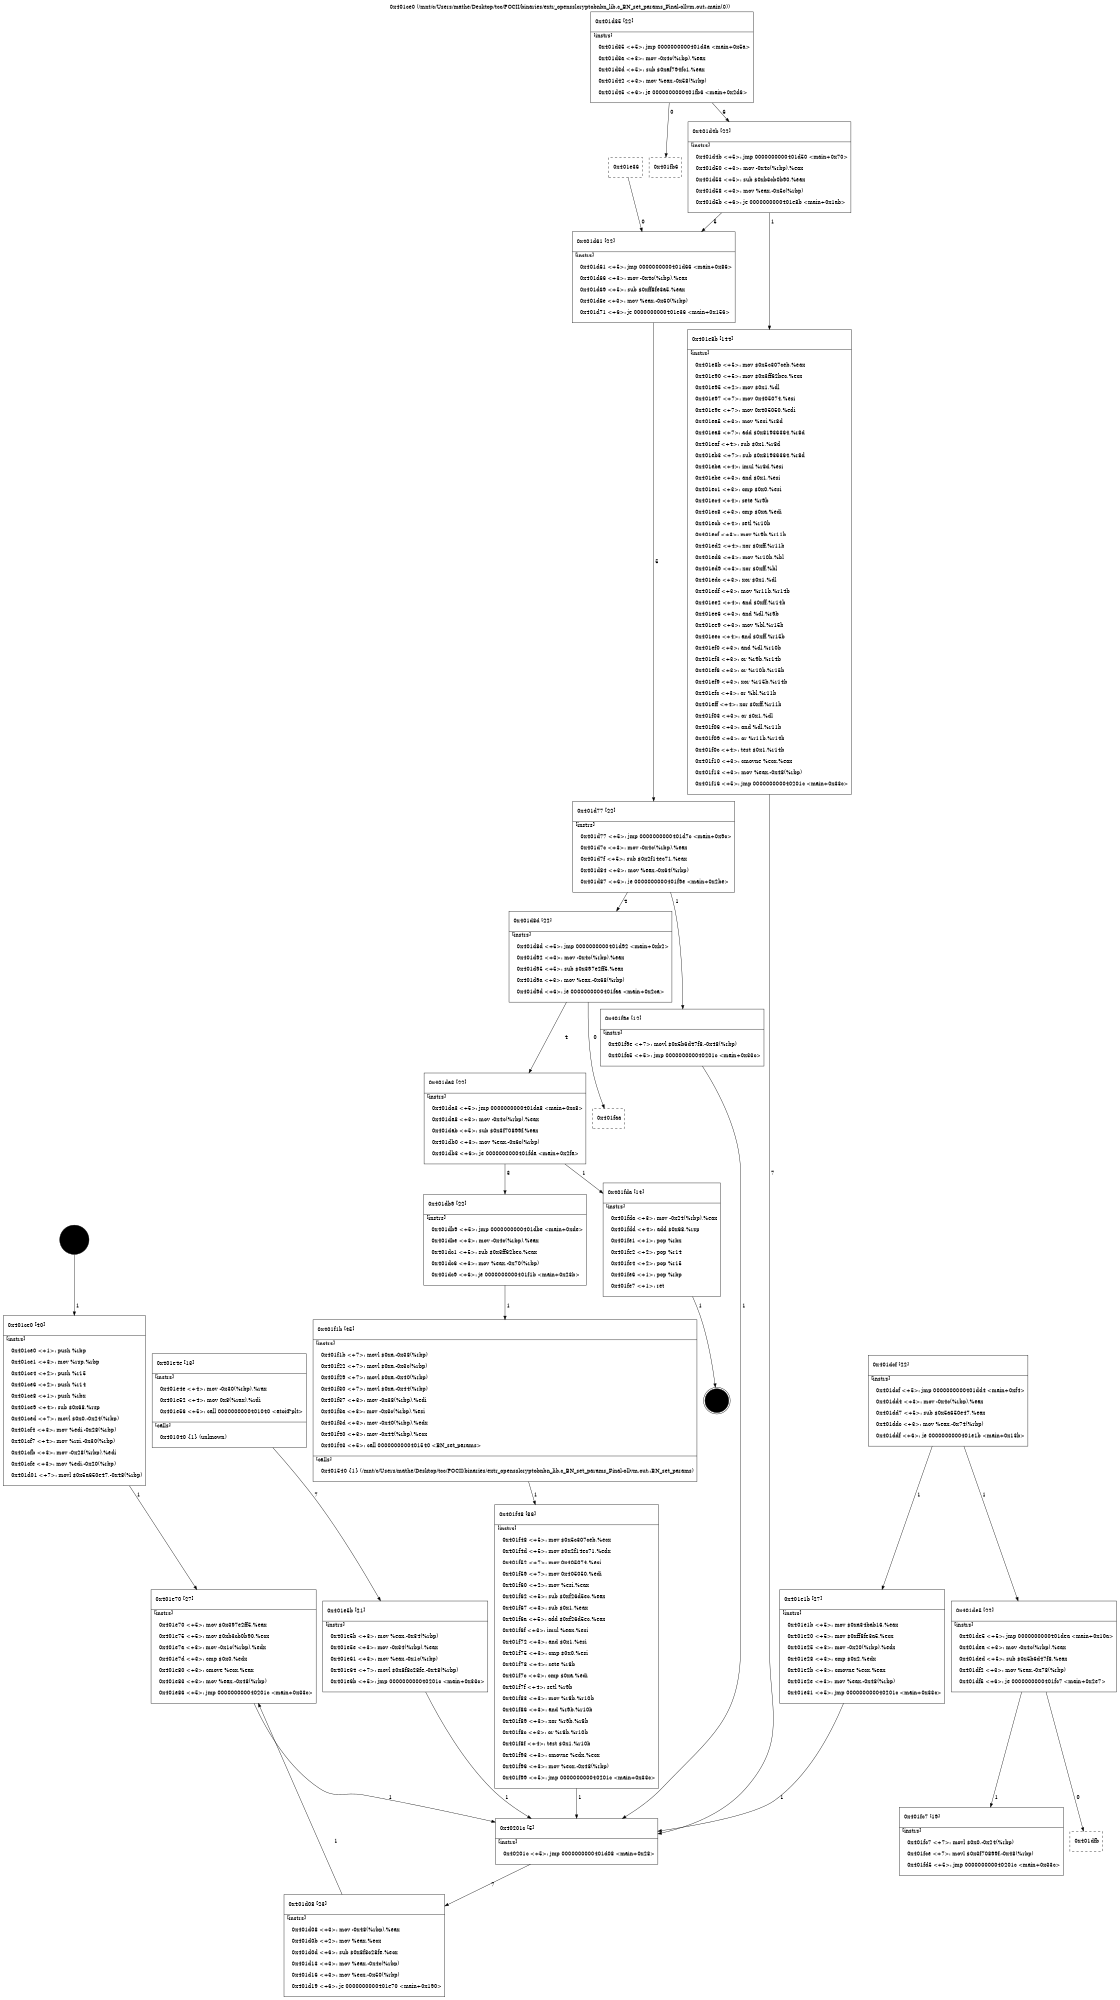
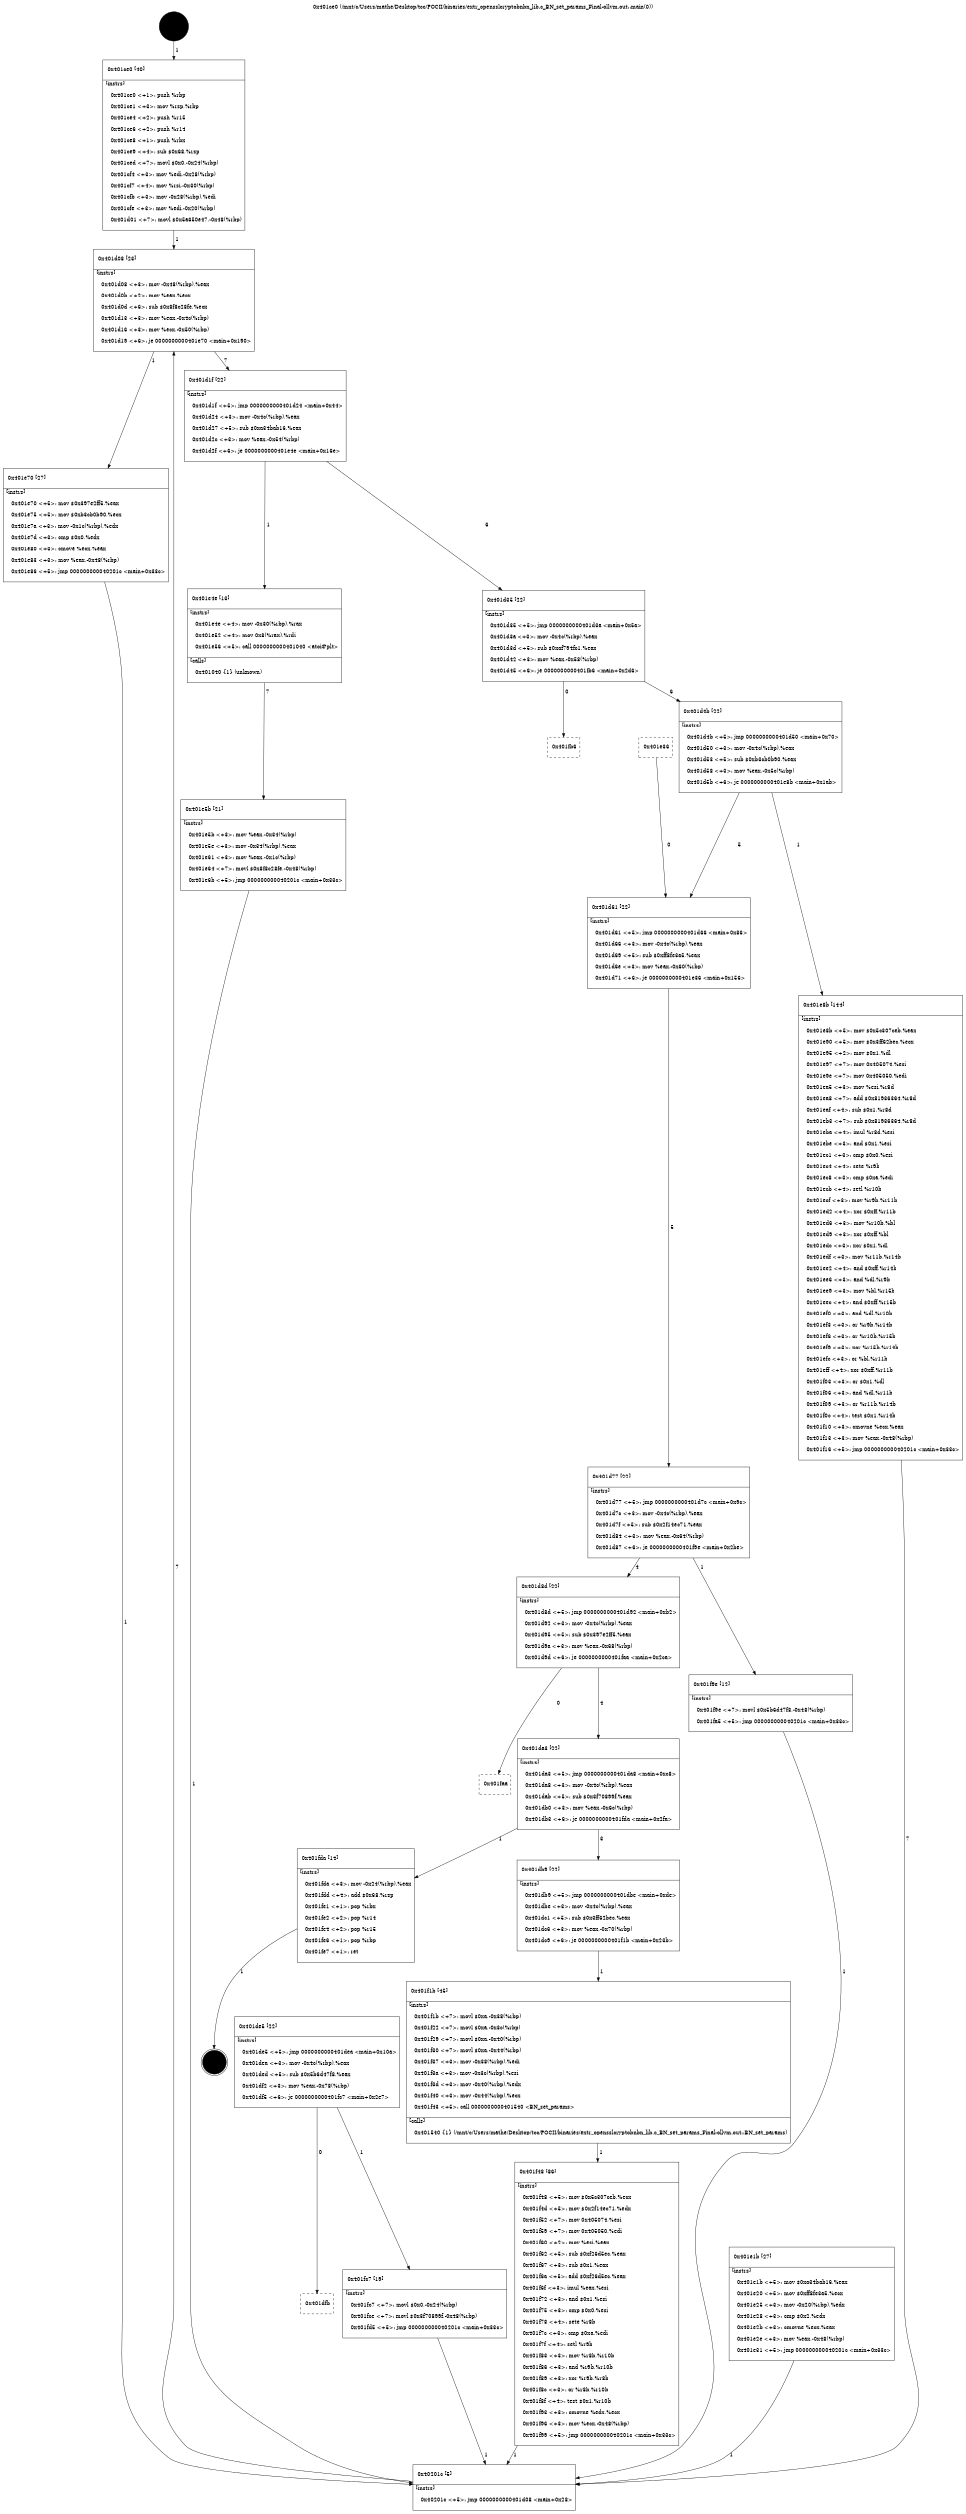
none -> (265, 416)
(948, 1401) -> none
(162, 1536) -> (174, 238)
none -> (461, 2400)
